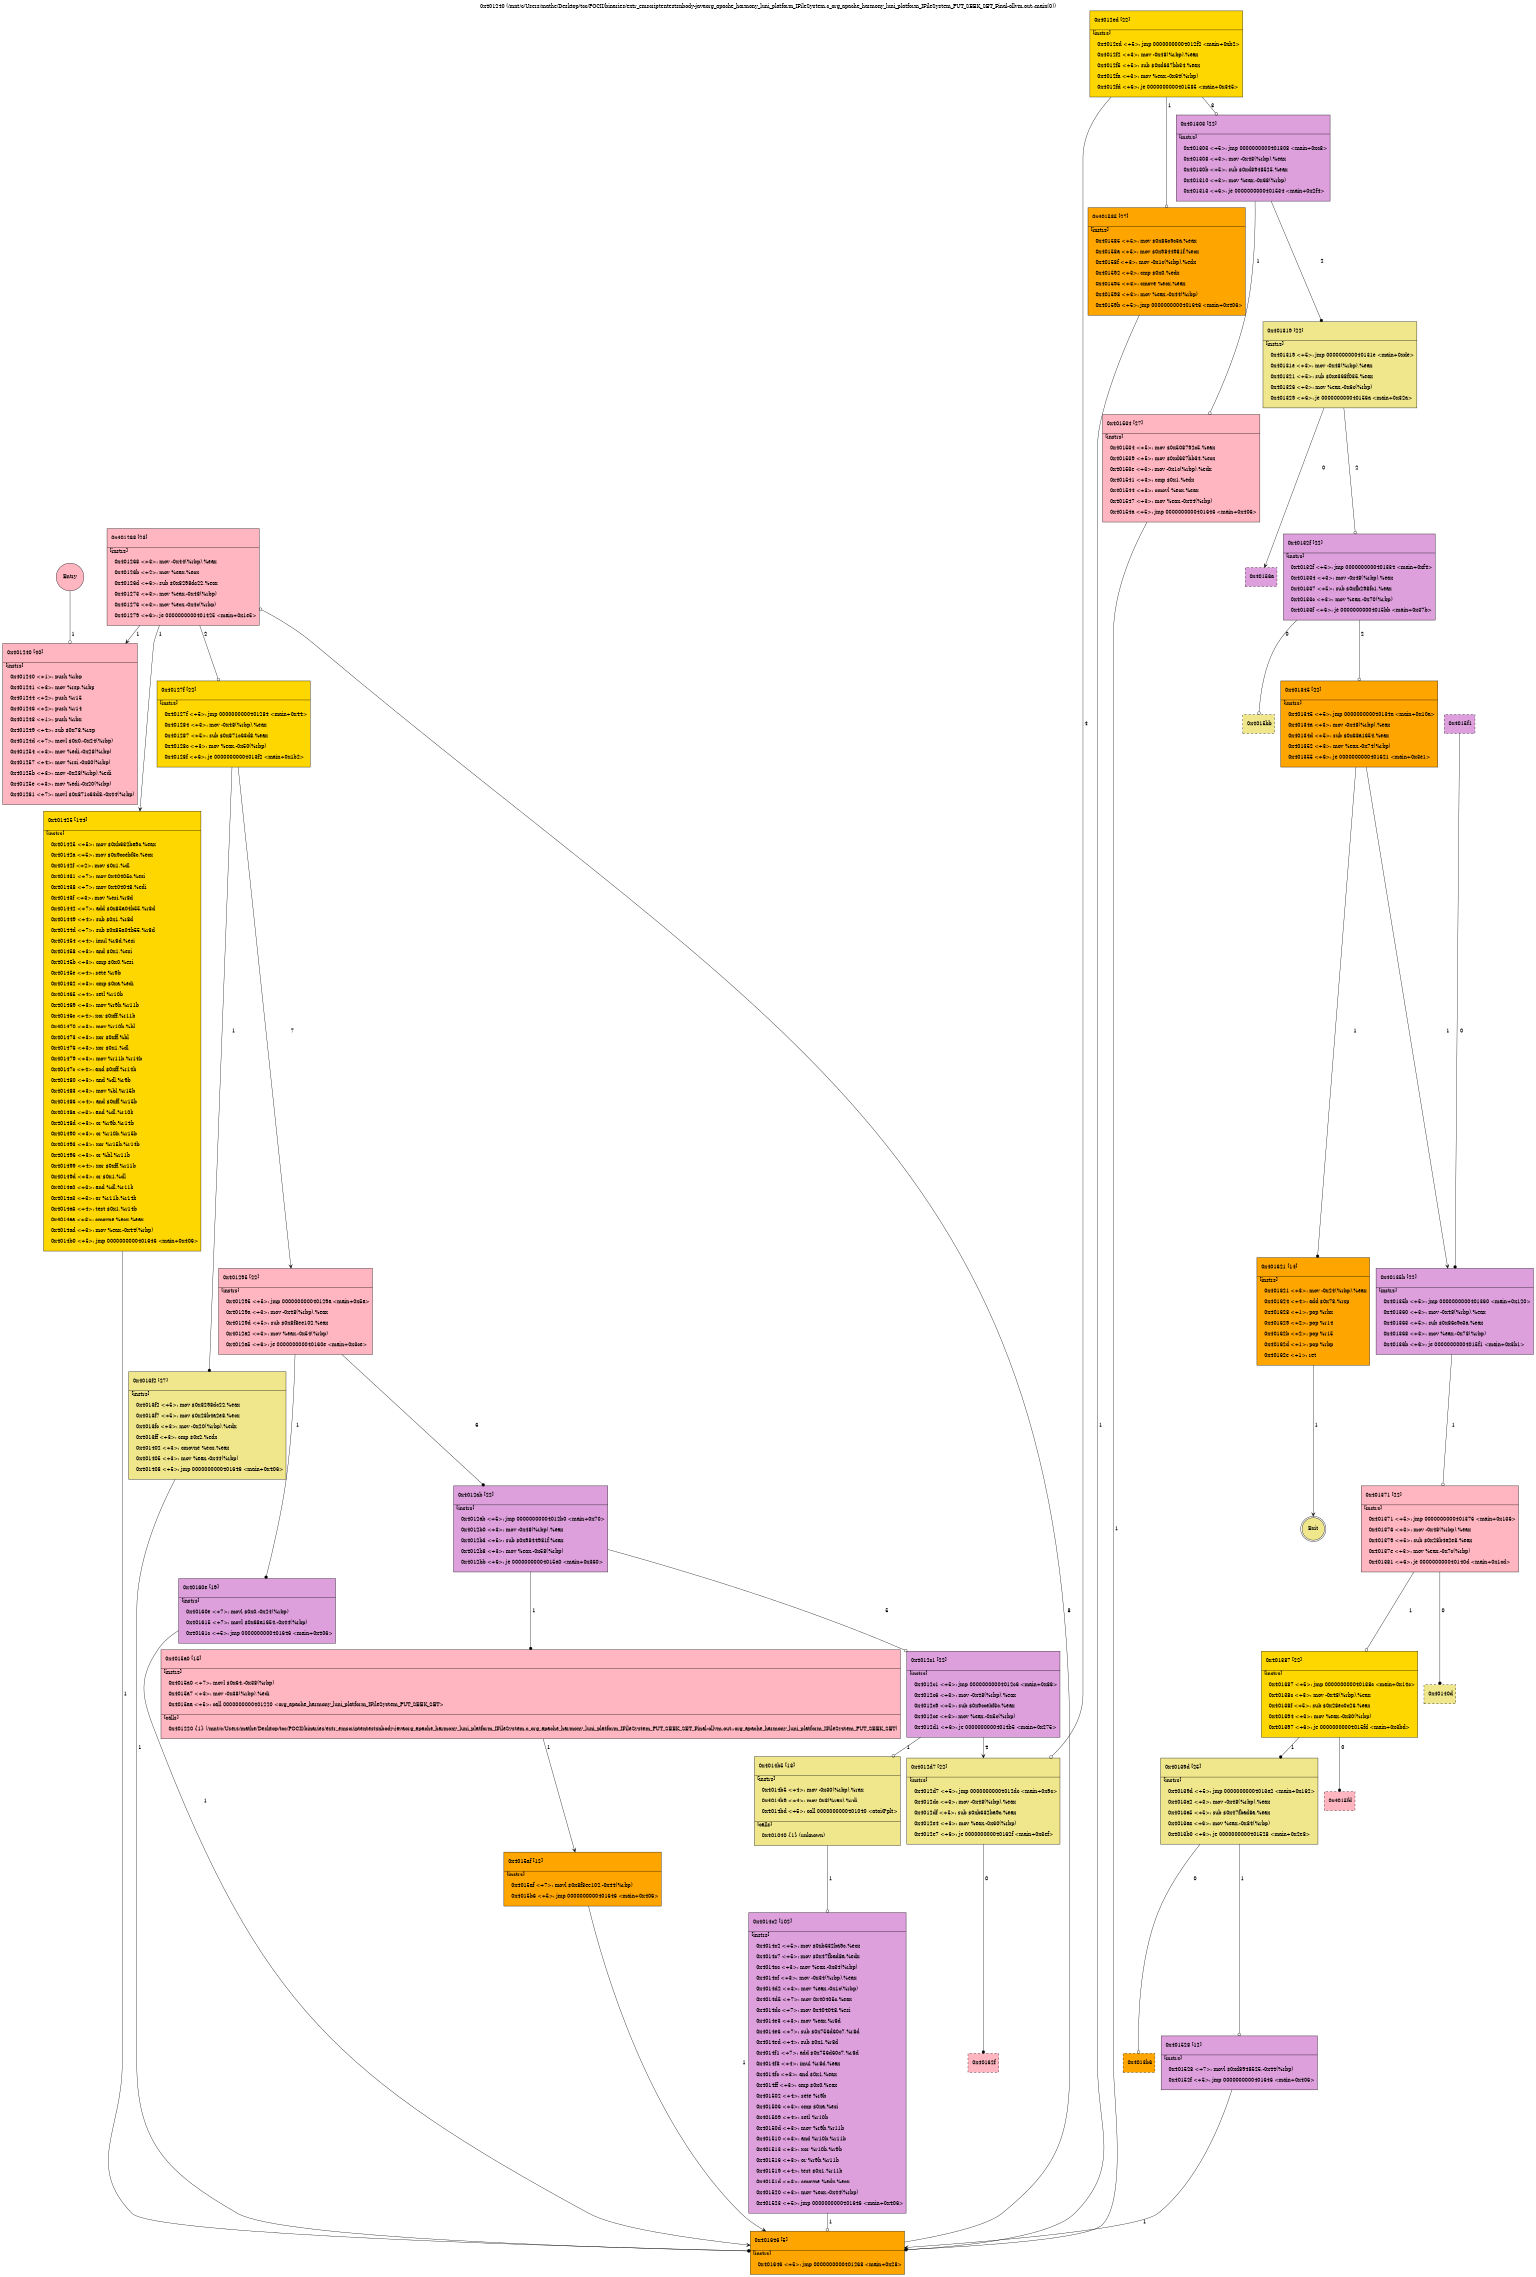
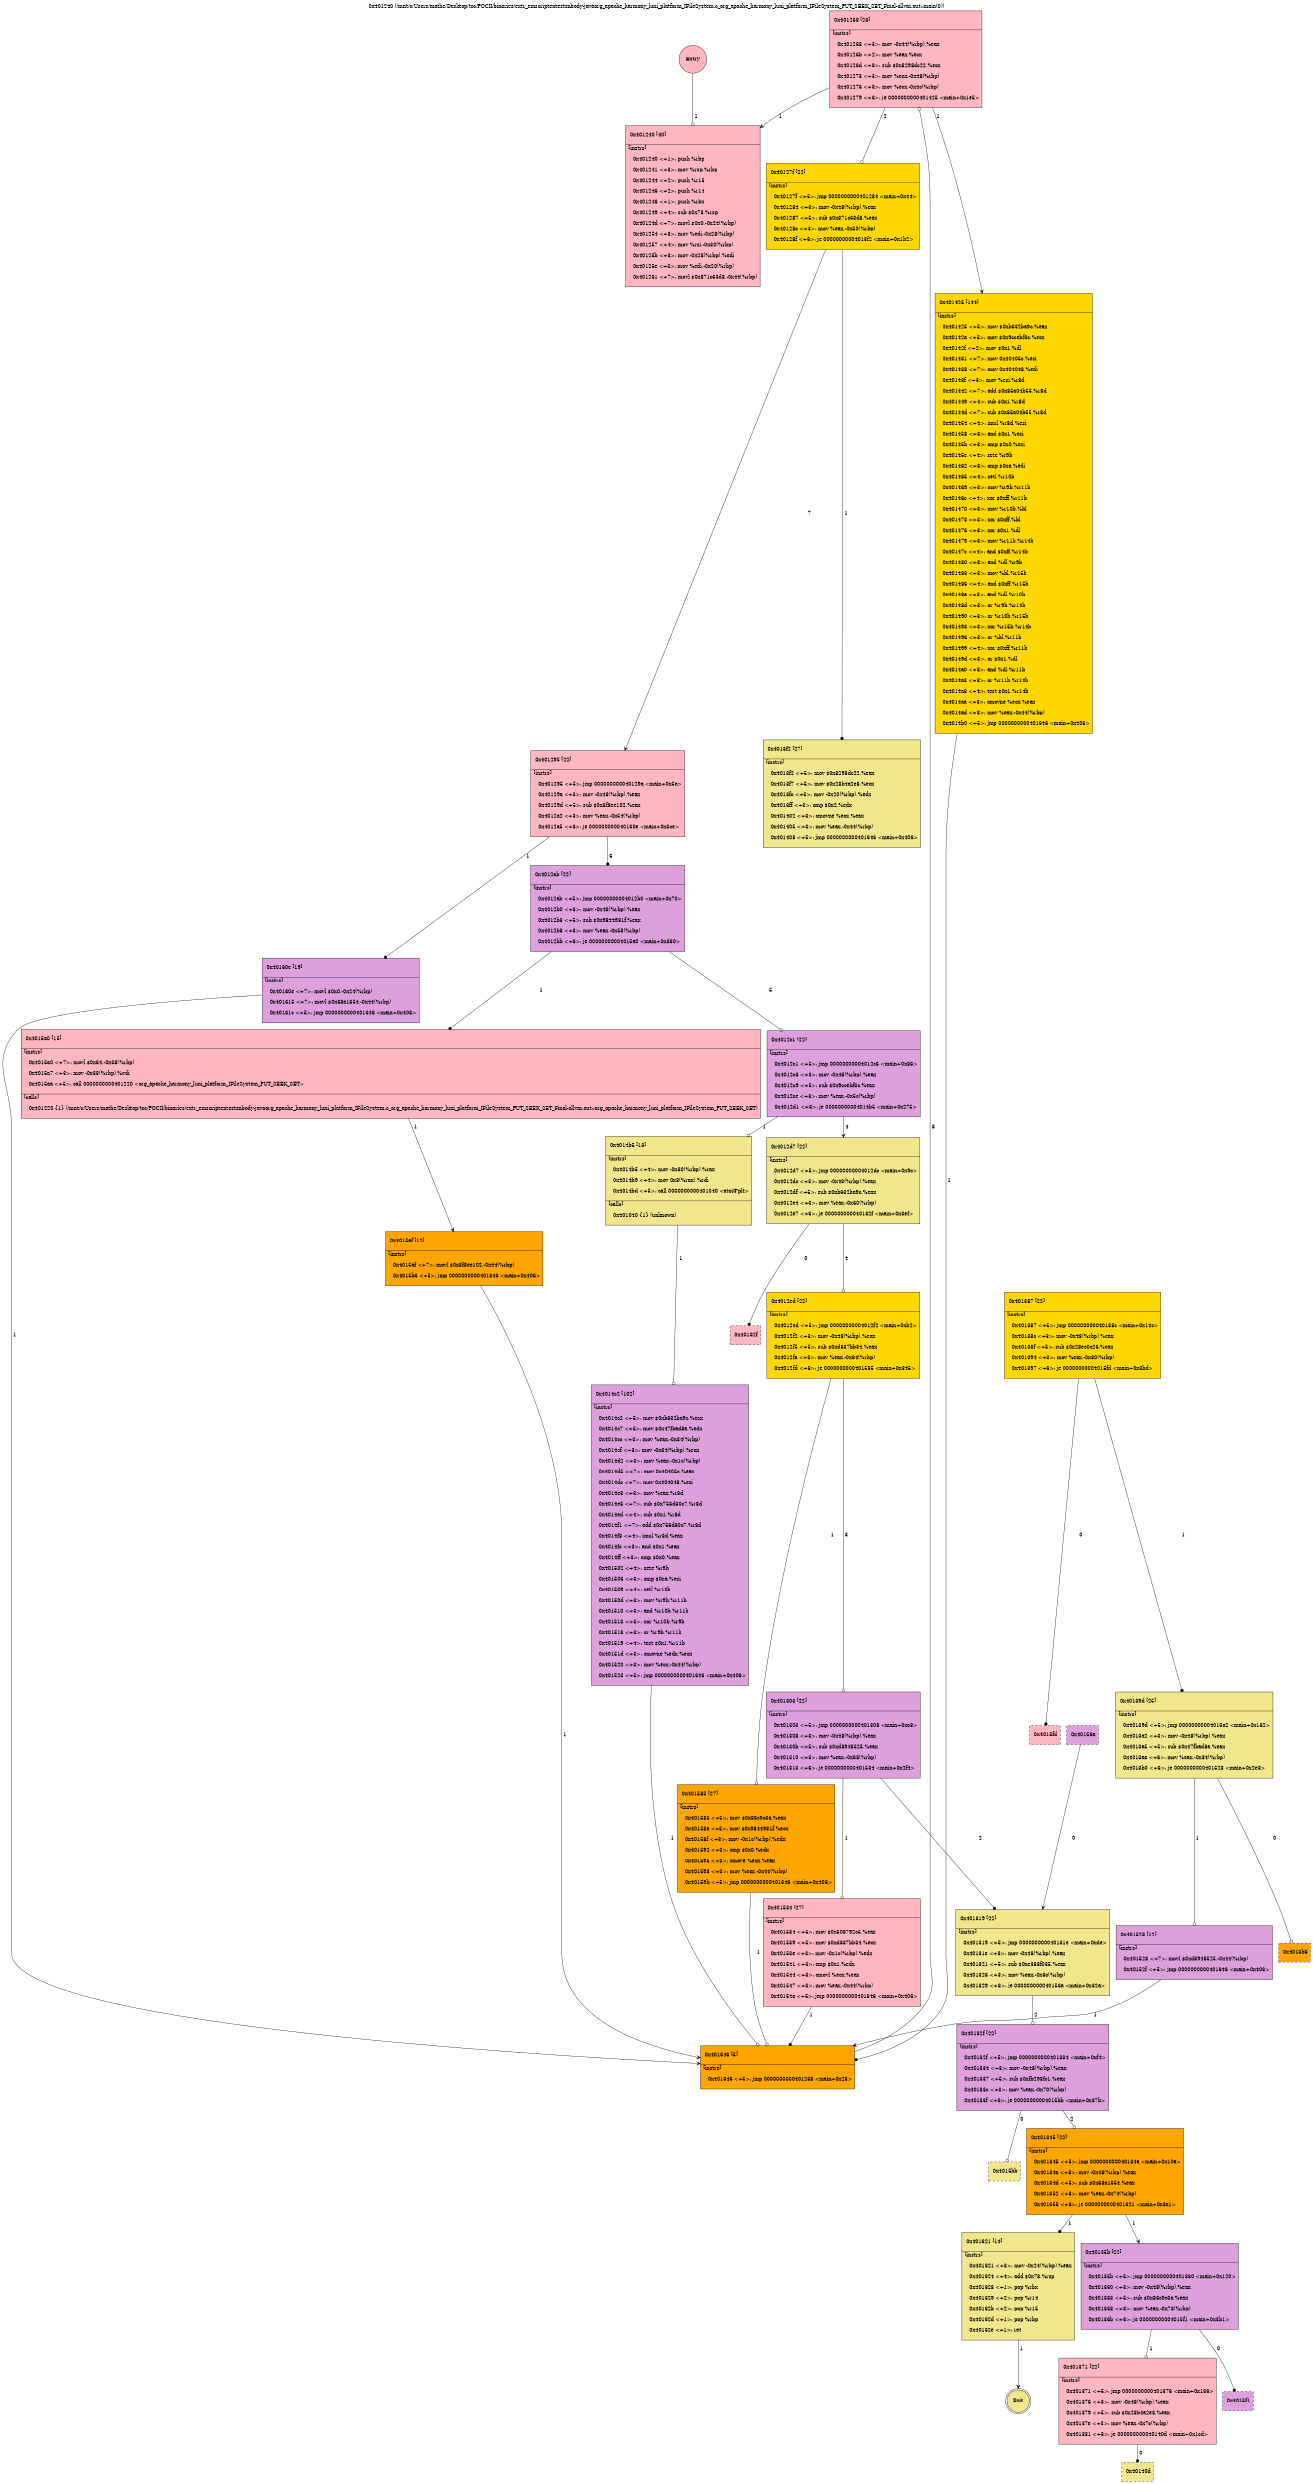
(1295, 486) -> (1062, 1825)
(1083, 927) -> (843, 1257)
(1457, 1000) -> (1219, 2357)
(1313, 1311) -> (1018, 2286)
(1391, 1610) -> none
(145, 2120) -> none
